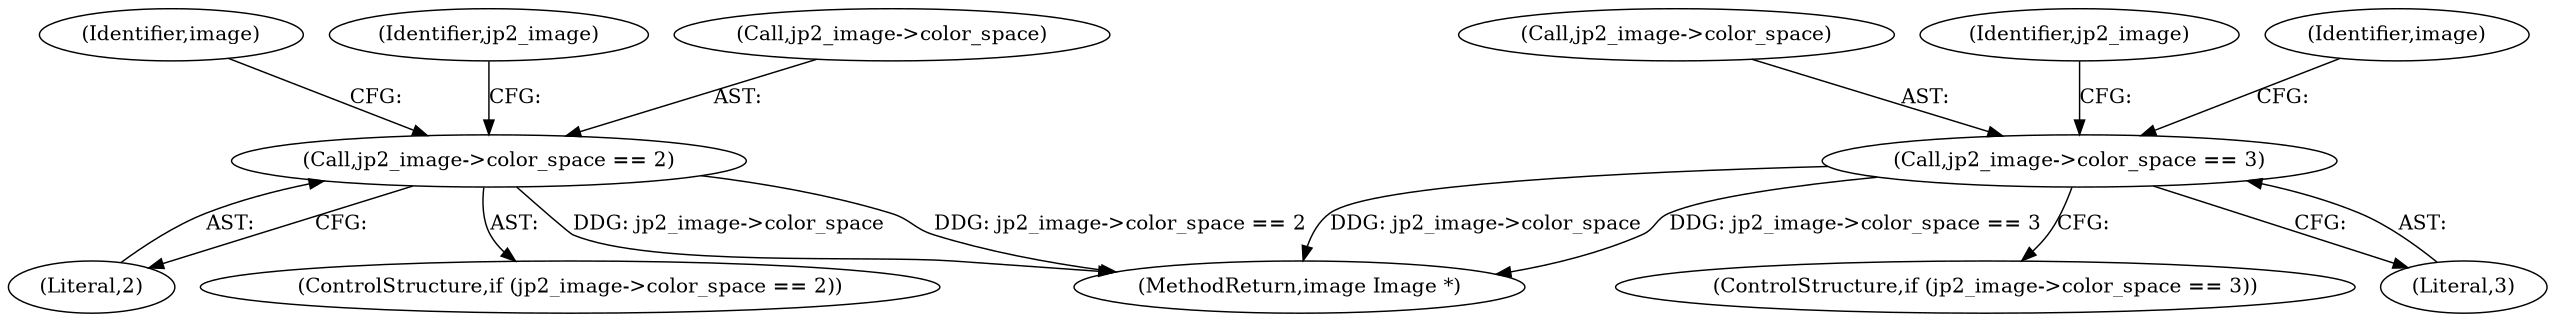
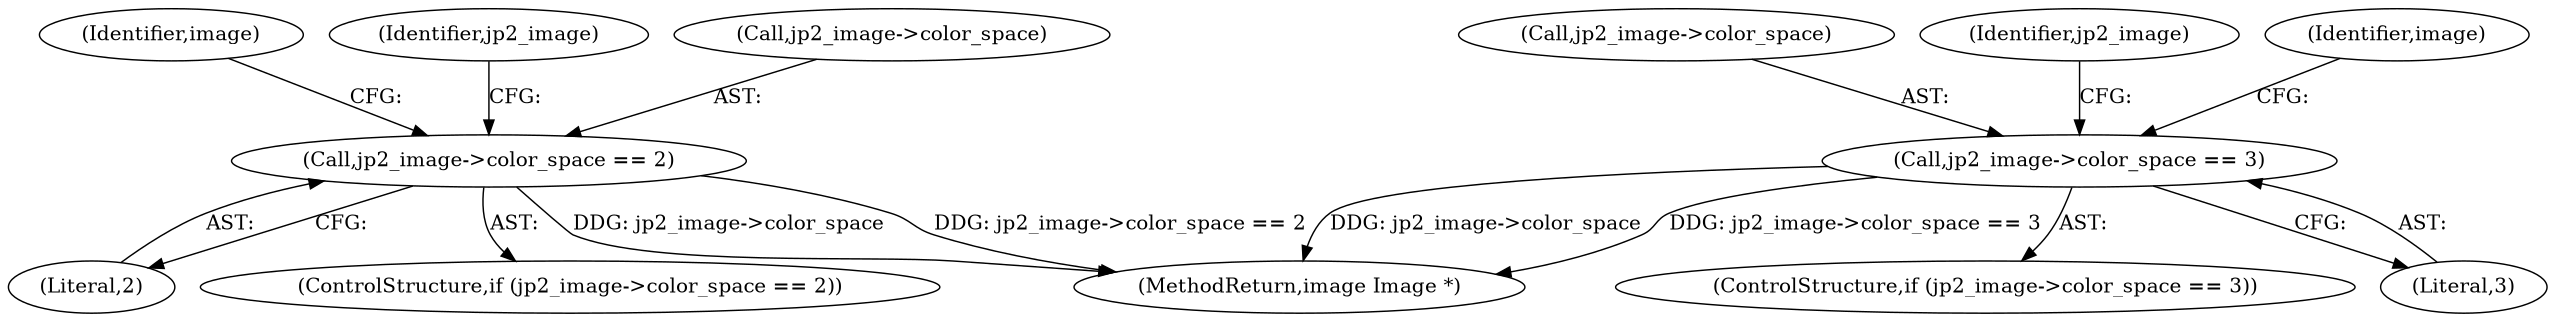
(2087, 224) -> (2087, 224)
